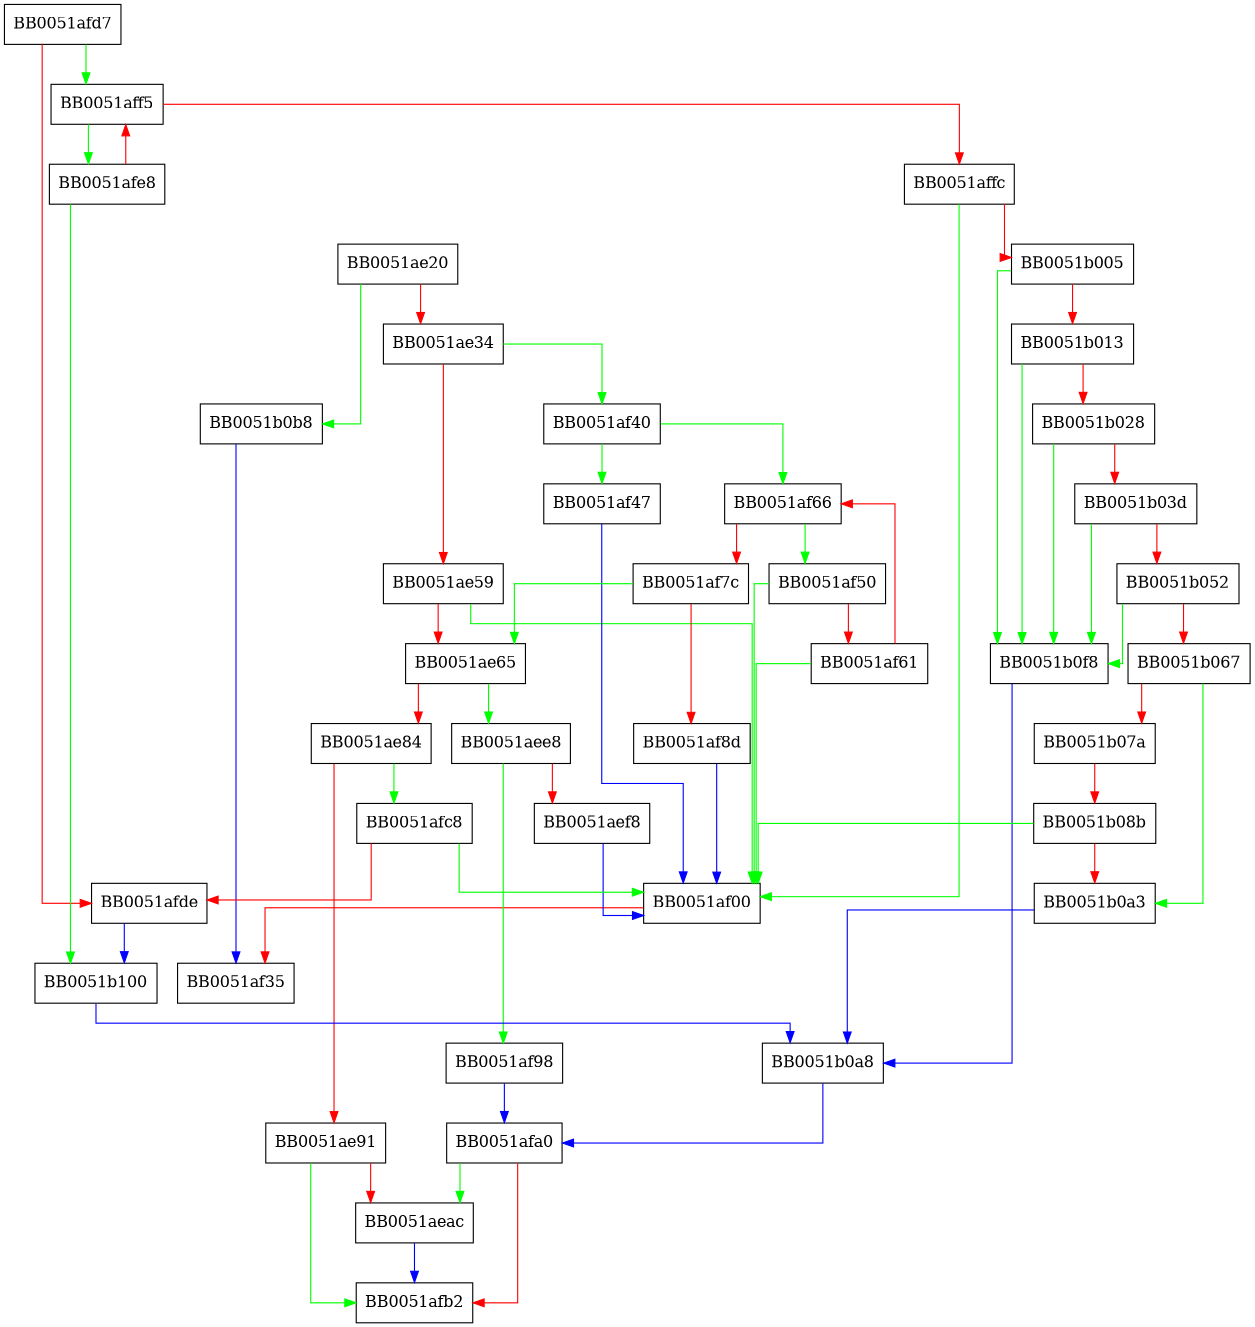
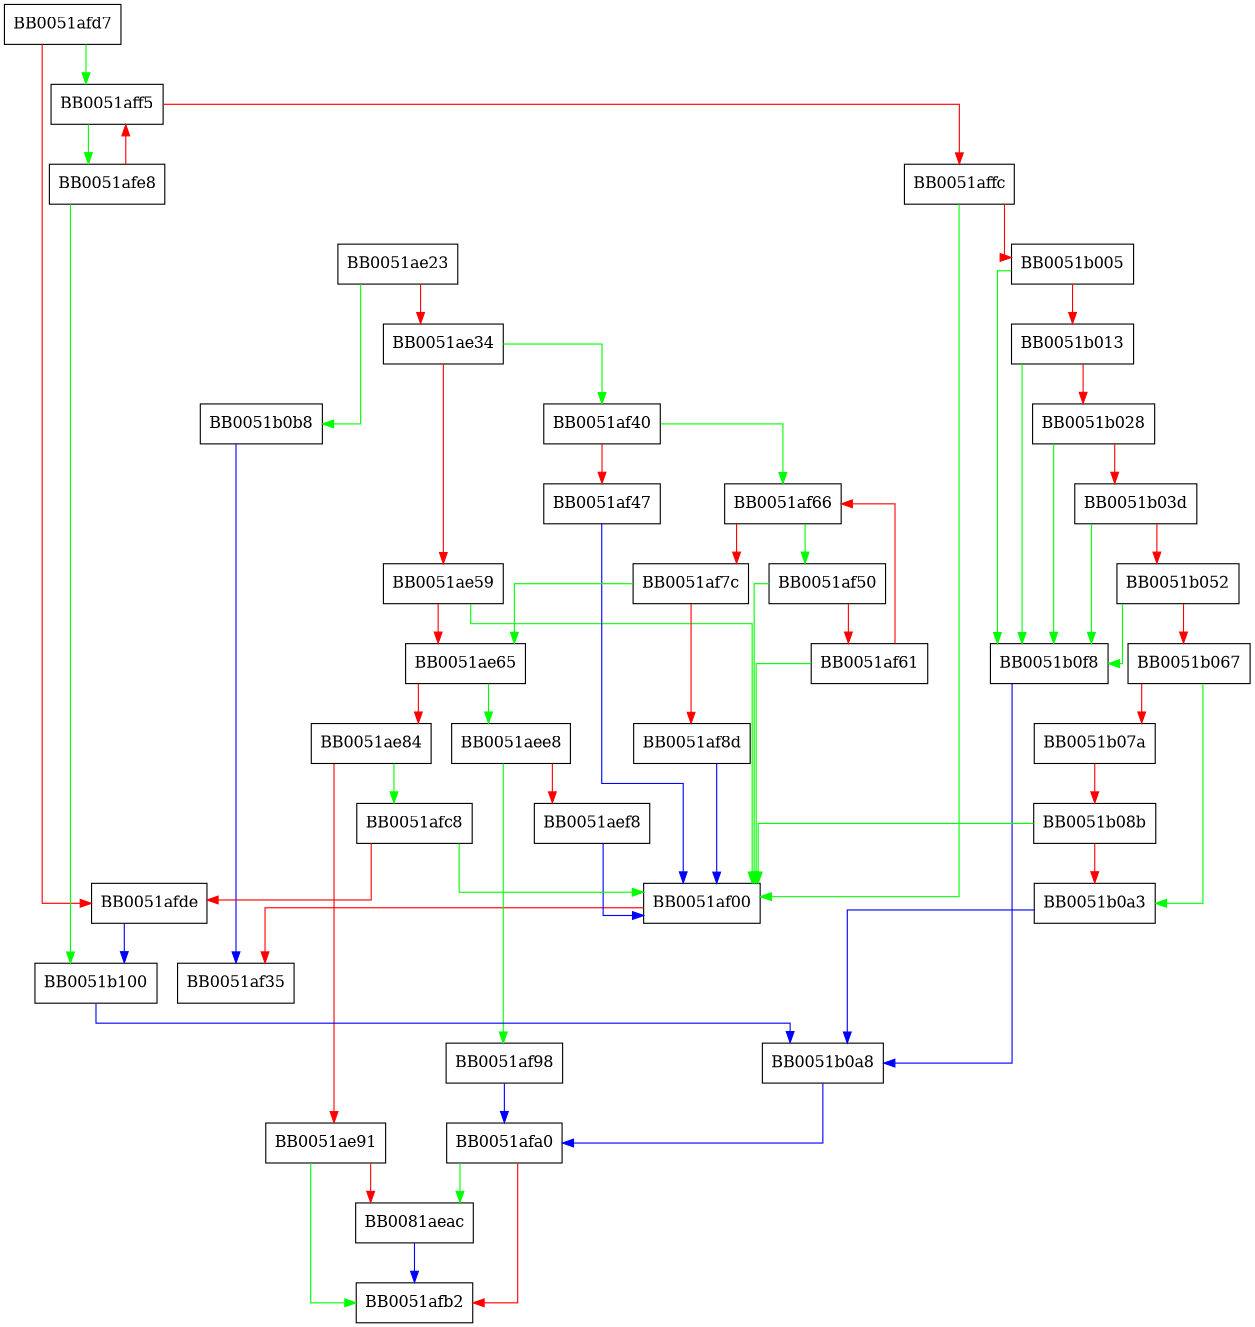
(398, 264) -> (398, 264)
(602, 458) -> (602, 458)
(414, 1223) -> (414, 1223)
